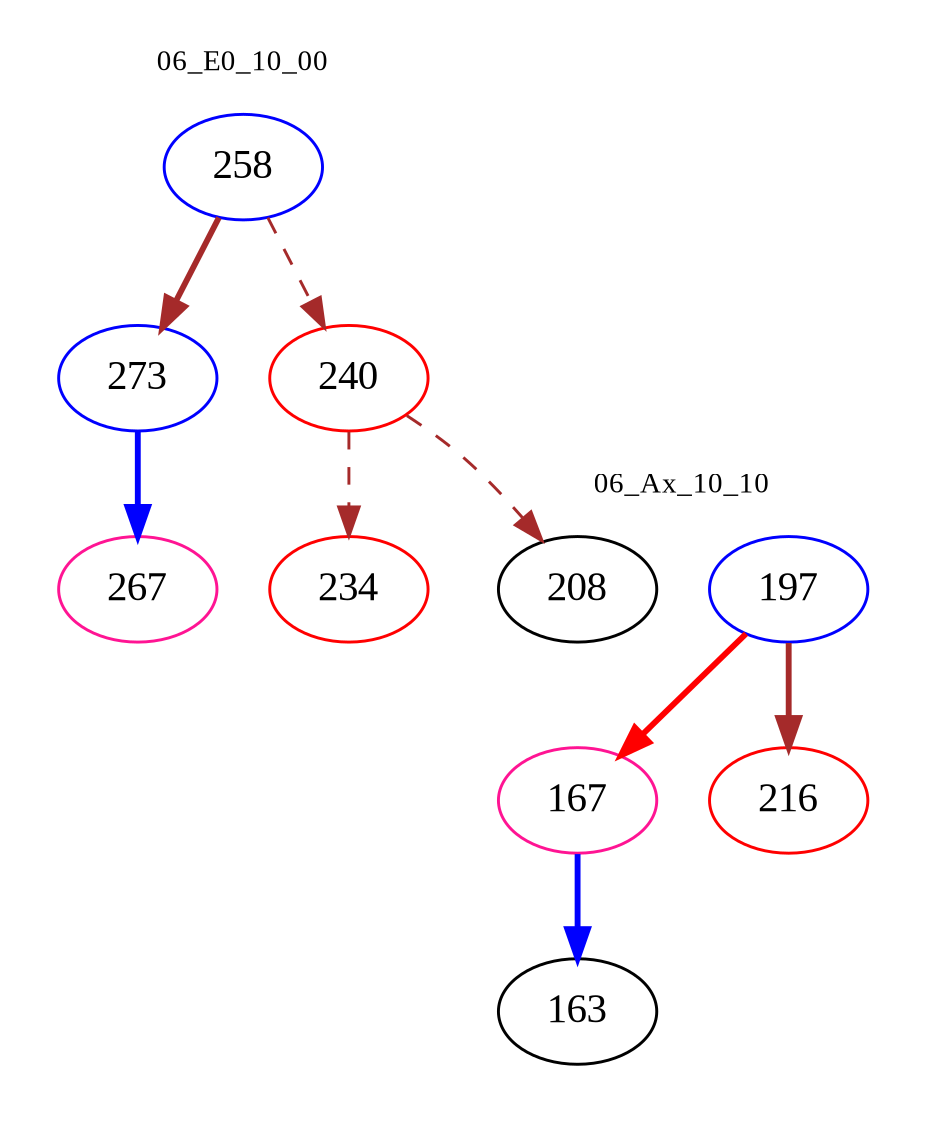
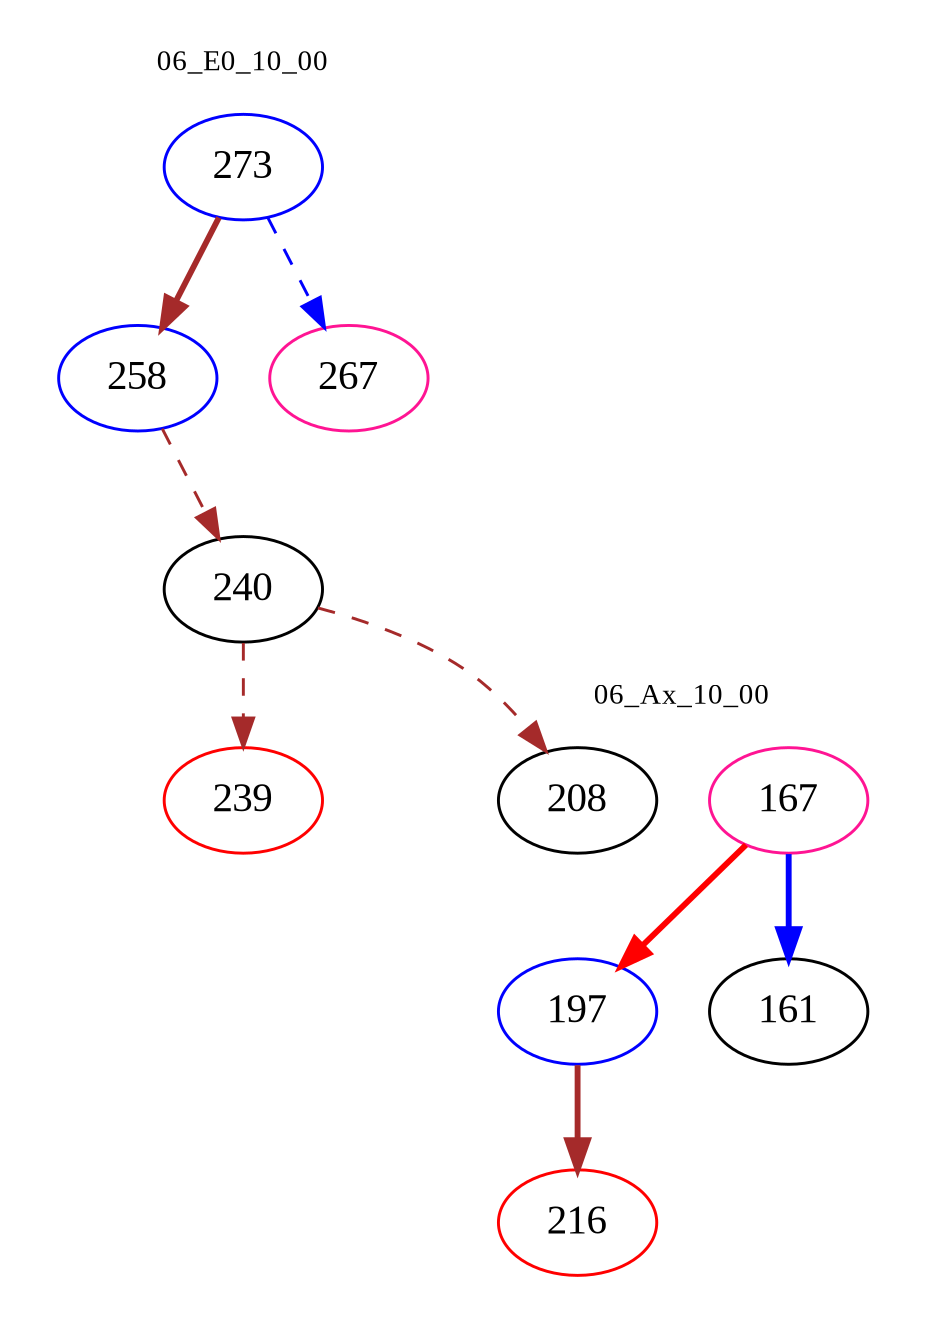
(197, 260) -> (197, 260)
(349, 378) -> (243, 589)
(138, 469) -> (289, 260)
(683, 485) -> (683, 696)
(349, 589) -> (243, 800)
(694, 684) -> (694, 895)
(578, 1012) -> (789, 1012)
